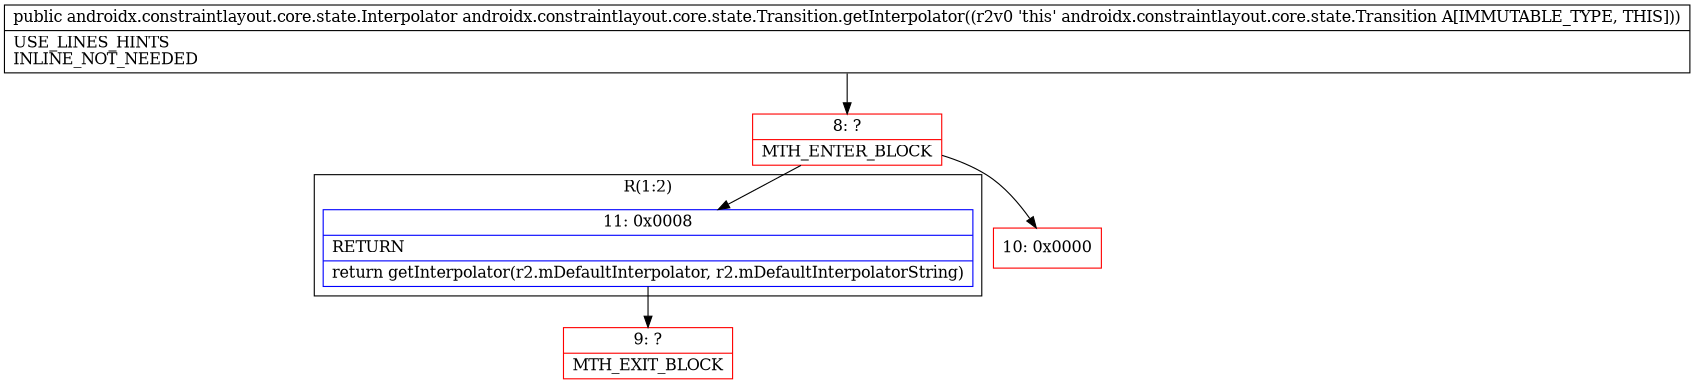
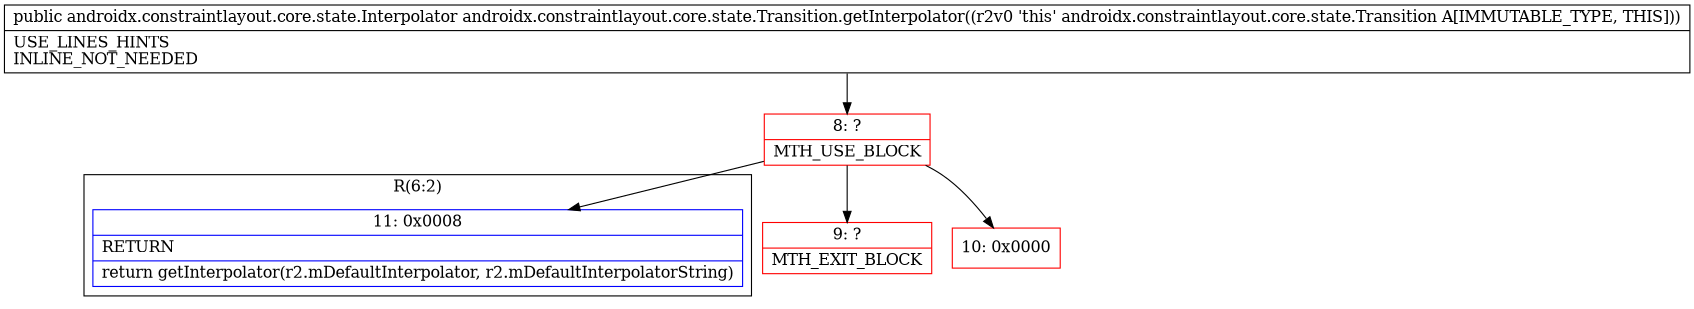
(847, 152) -> (847, 152)
(648, 187) -> (418, 187)
(648, 303) -> (847, 188)
